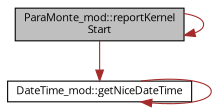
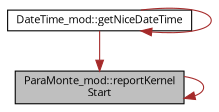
(100, 55) -> (100, 45)
